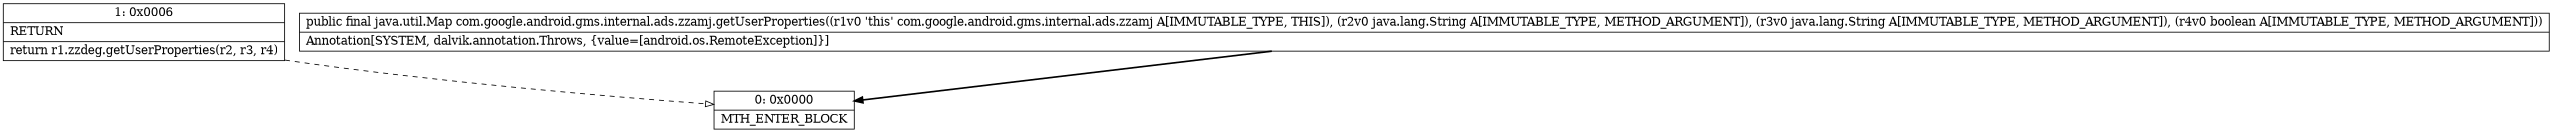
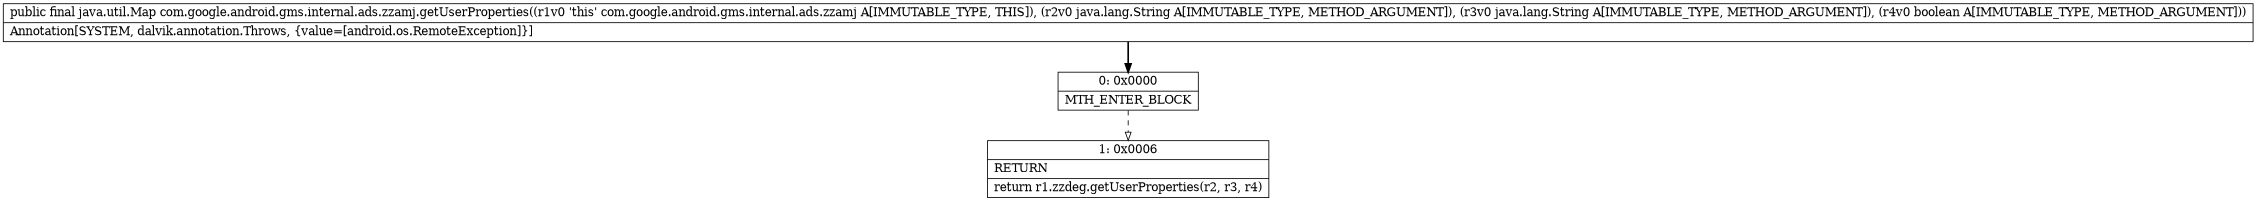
(495, 85) -> (1128, 121)
